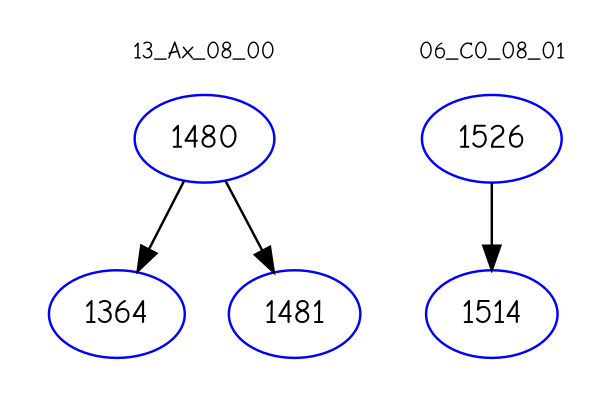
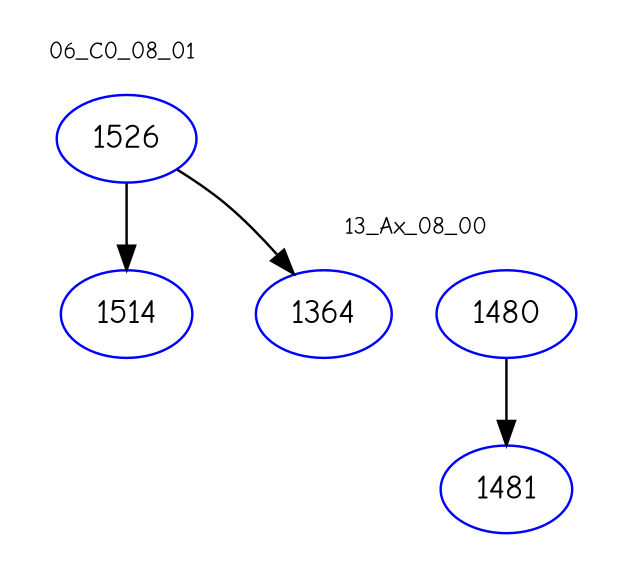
(167, 215) -> (252, 228)
